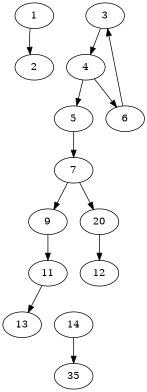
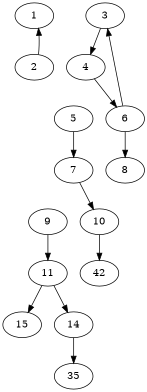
(30, 38) -> (39, 45)
(81, 89) -> none
none -> (125, 170)
(62, 193) -> none
(99, 222) -> (99, 222)
(99, 273) -> (99, 273)
none -> (59, 296)
(22, 325) -> (22, 325)
